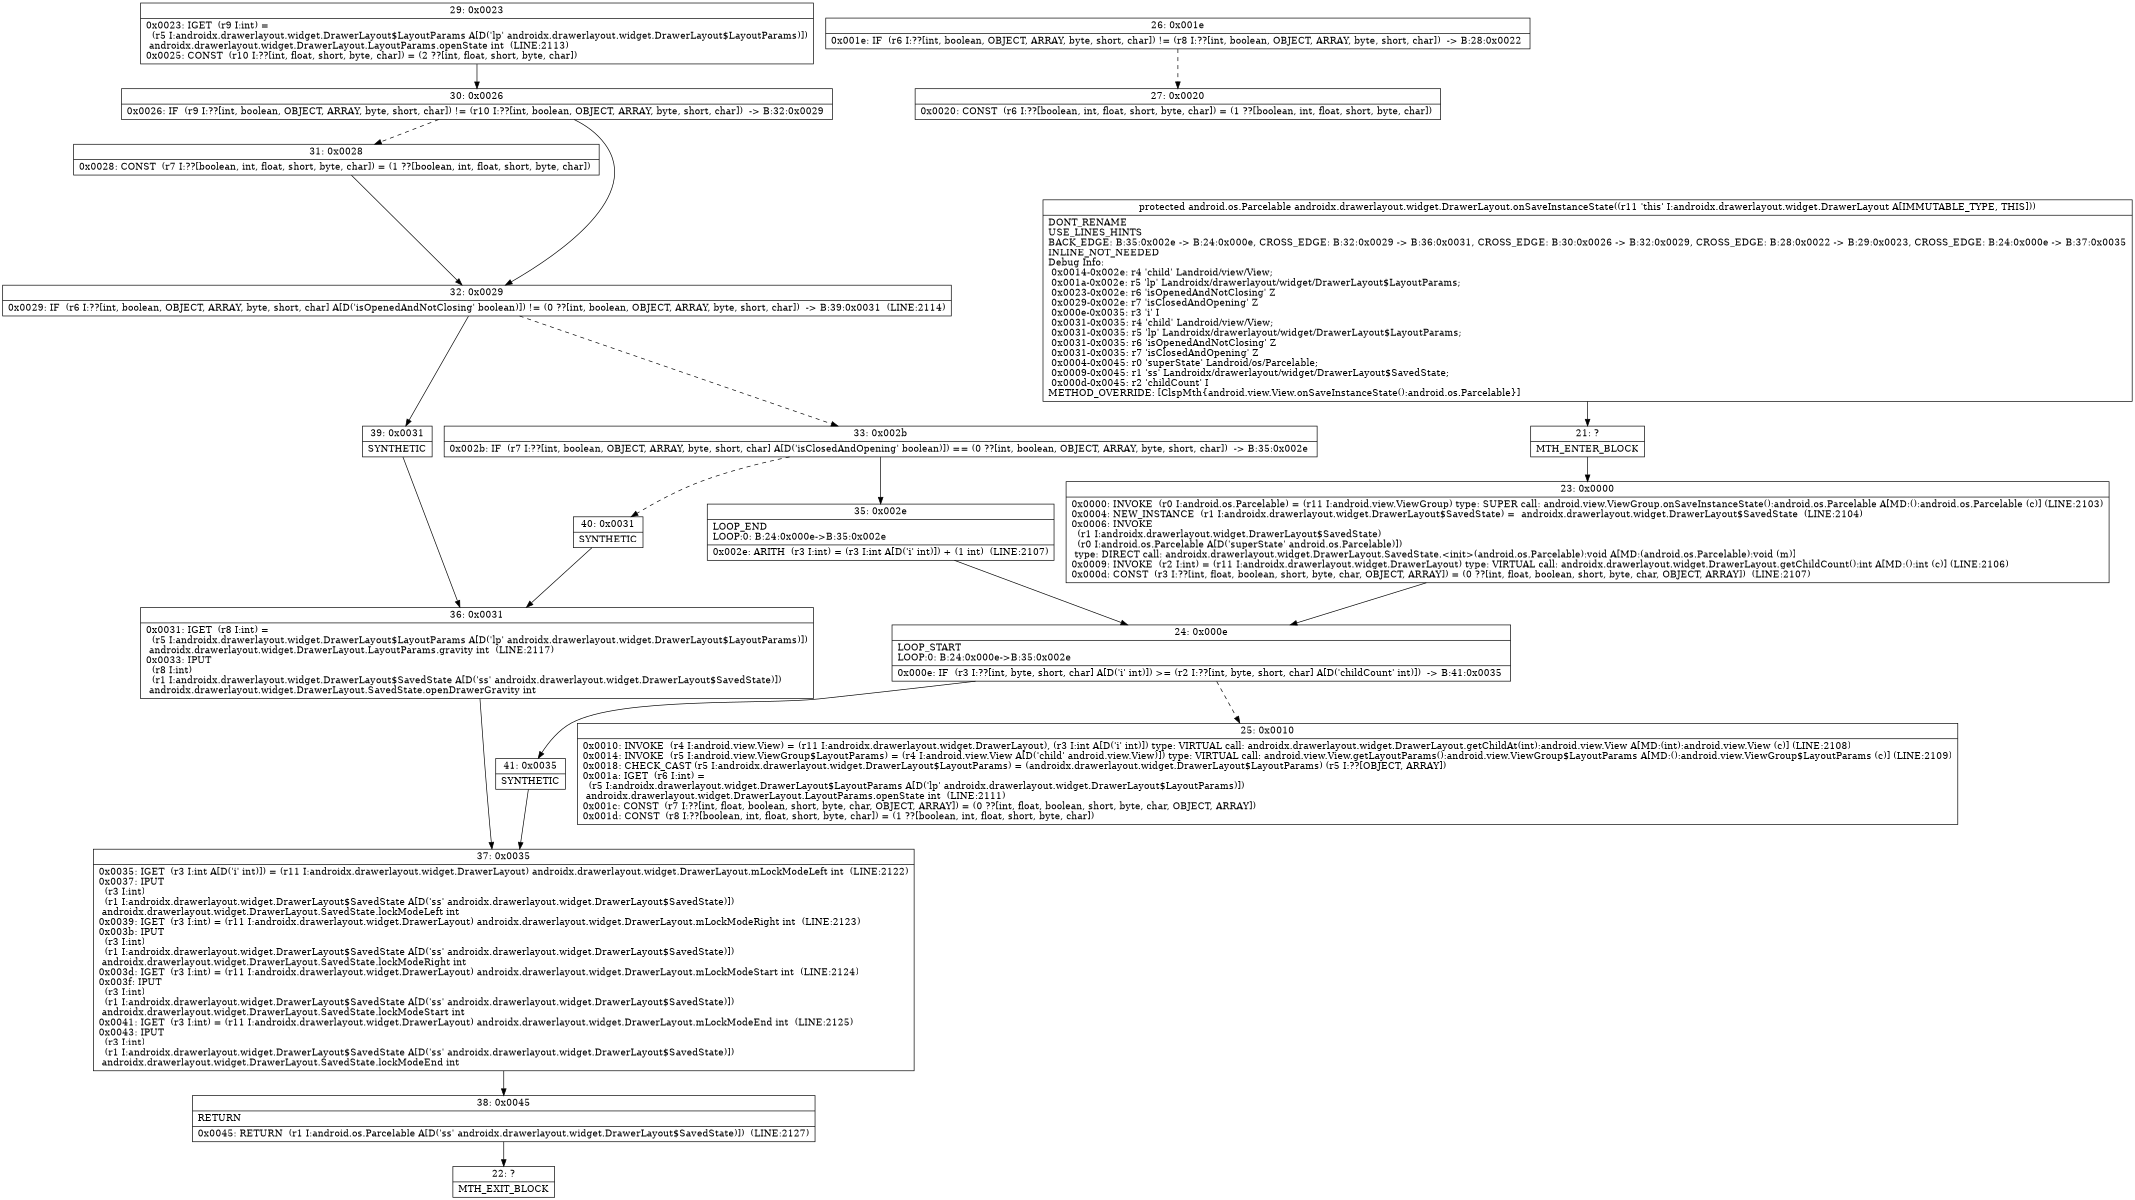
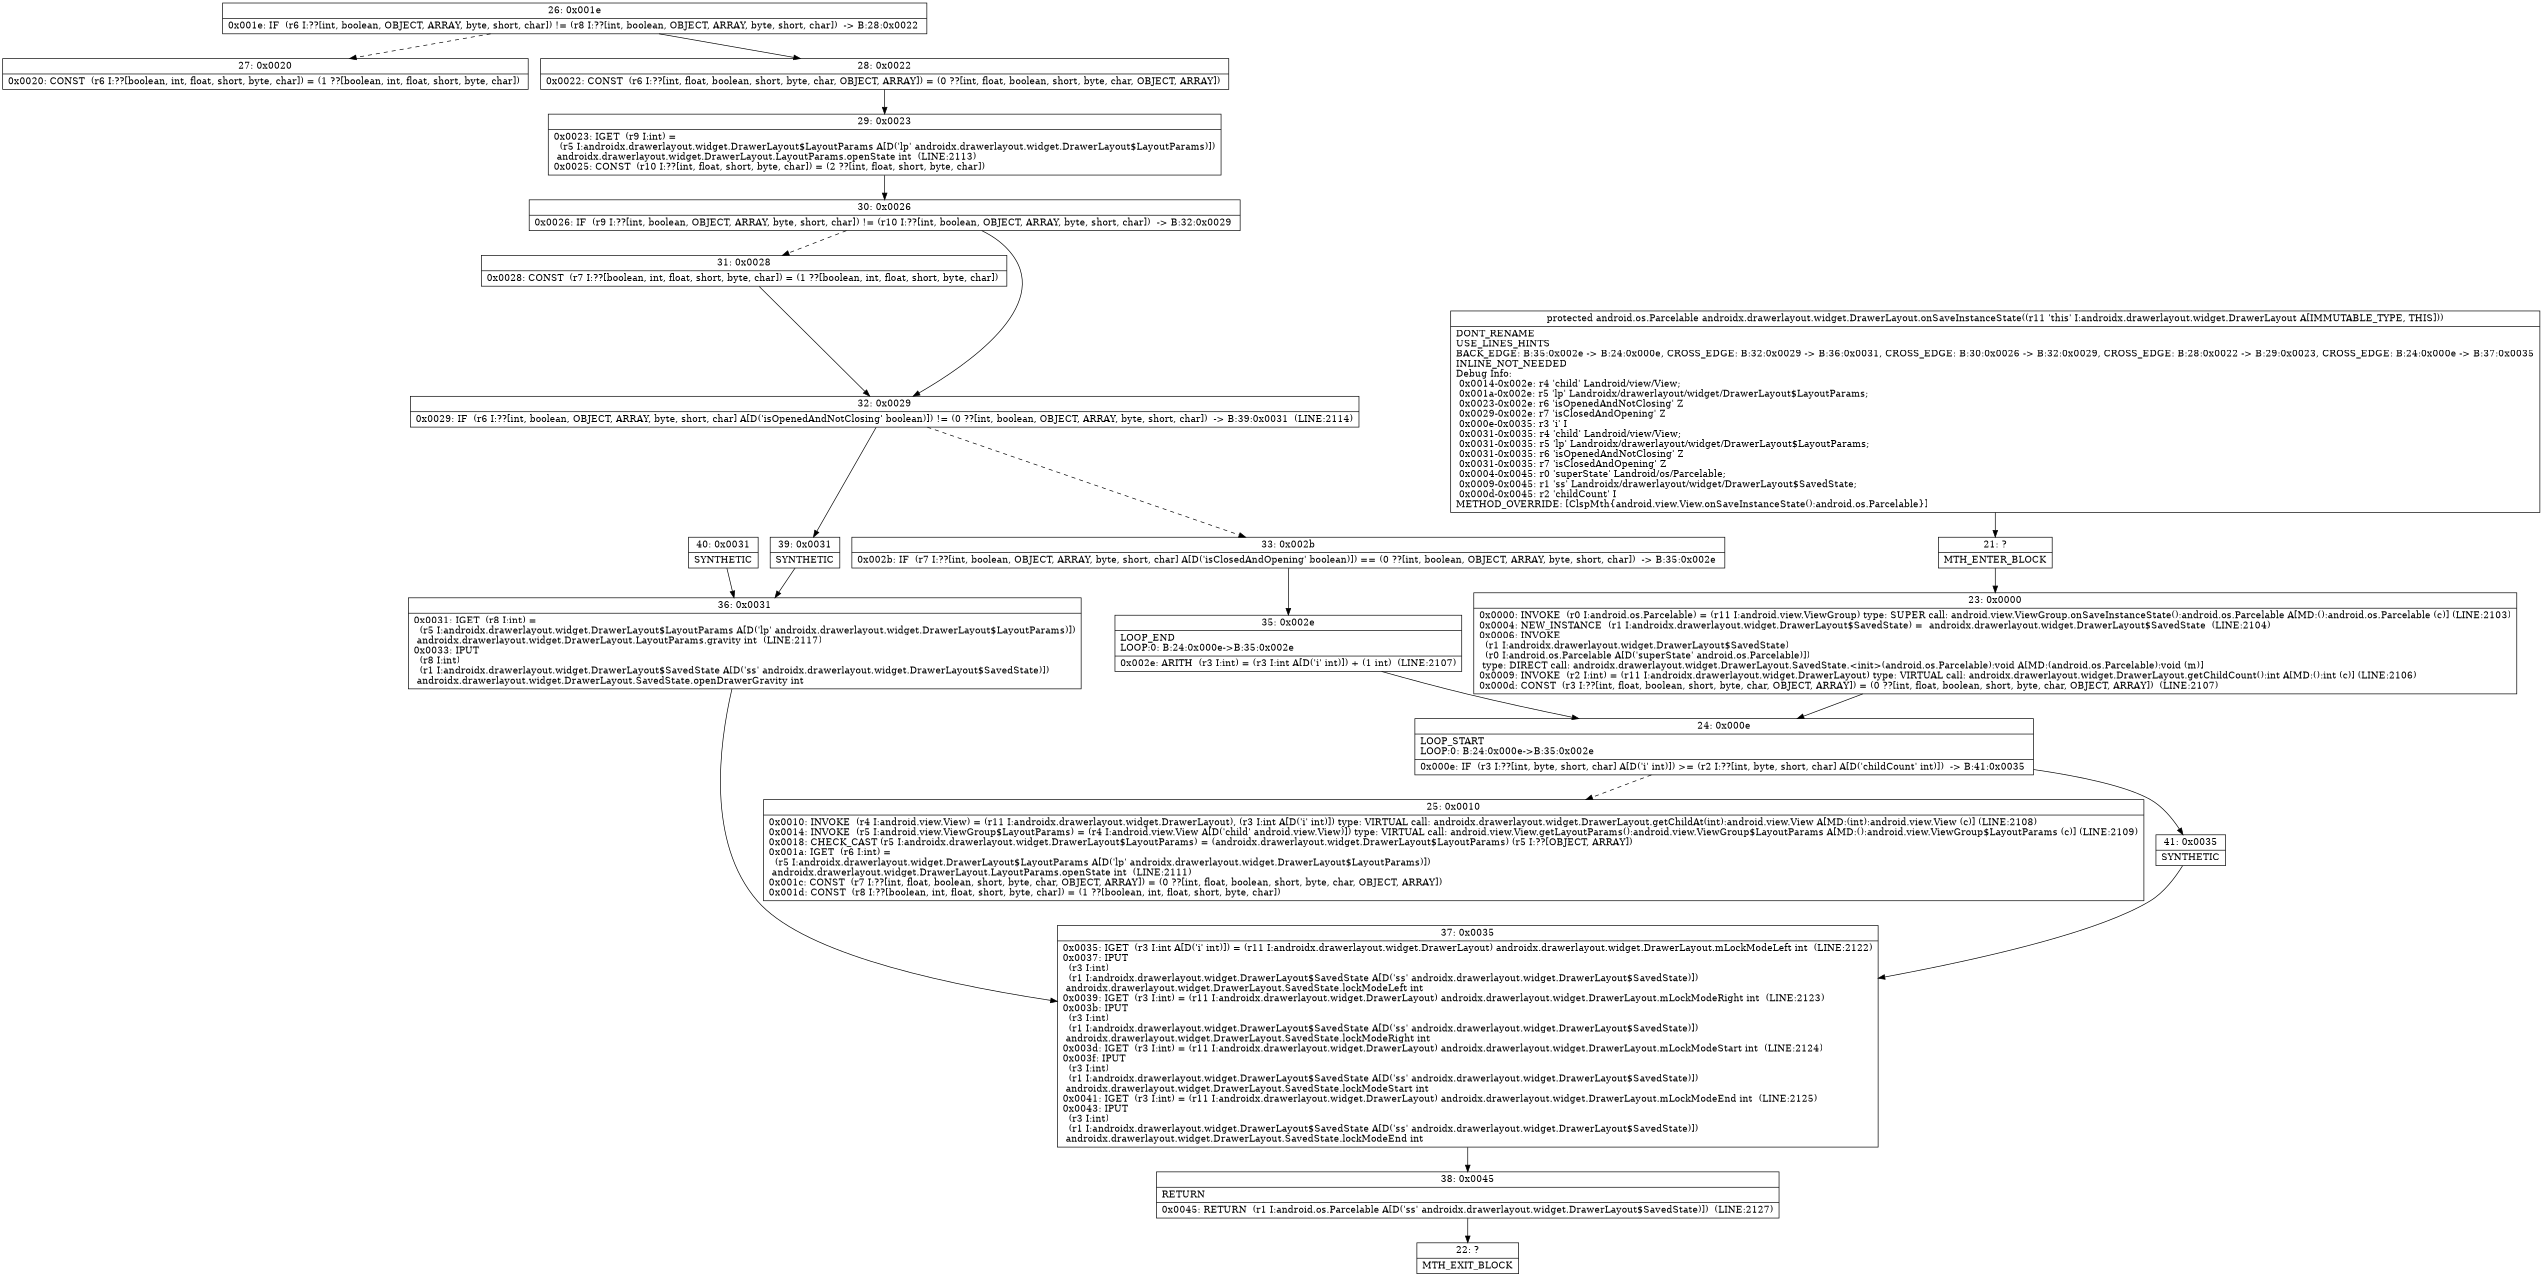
none -> (885, 74)
(711, 478) -> none
